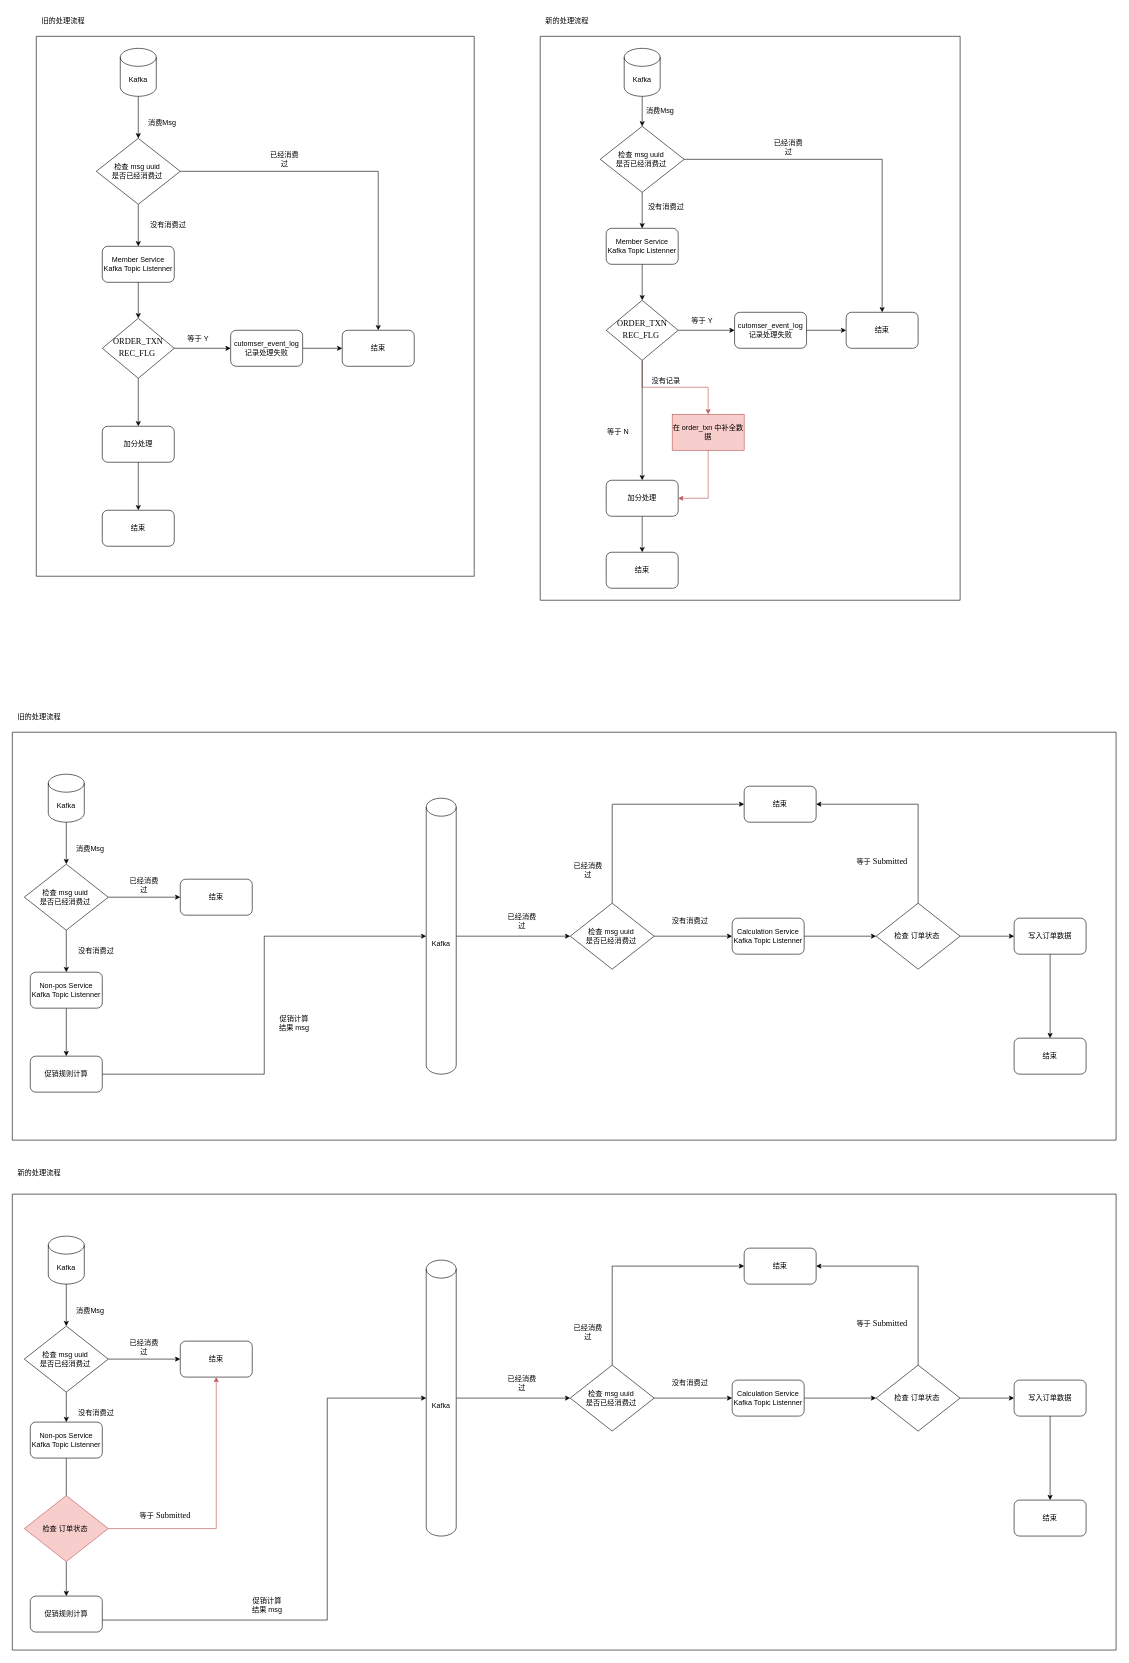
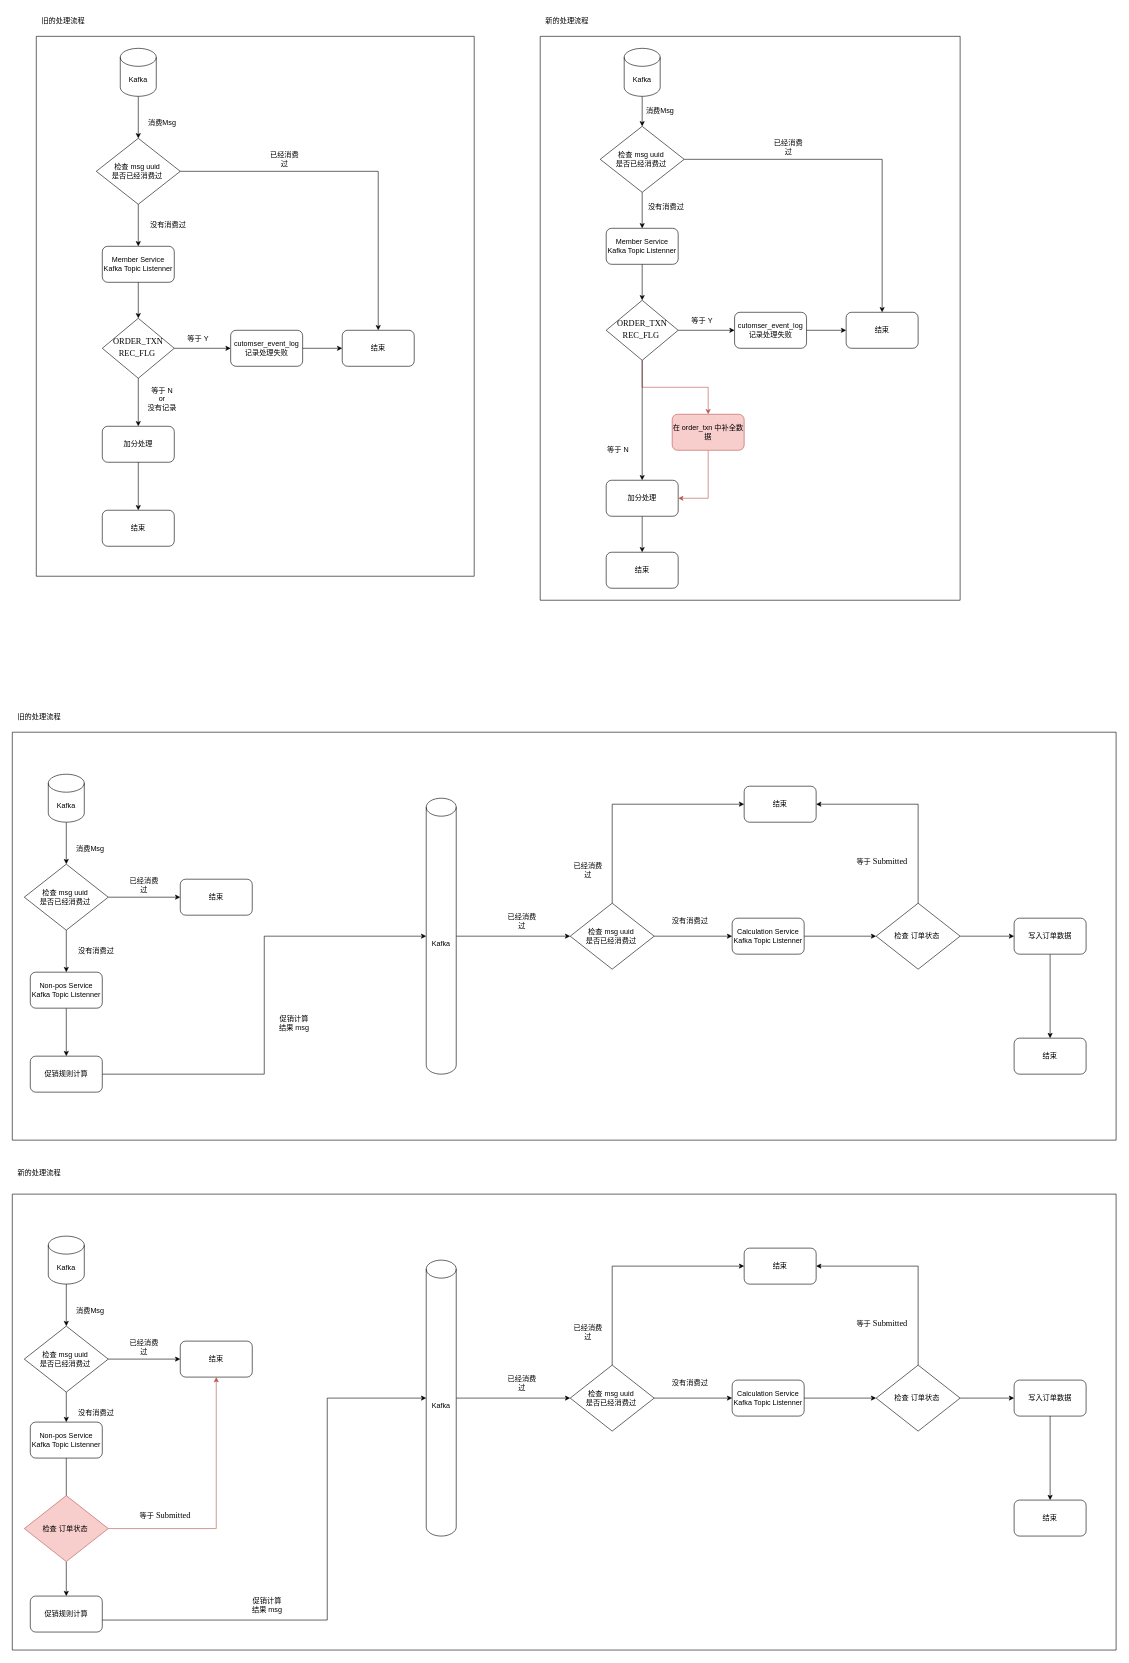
(666, 381) -> none
none -> (162, 399)
(618, 432) -> (618, 450)
(708, 432) -> (708, 432)
